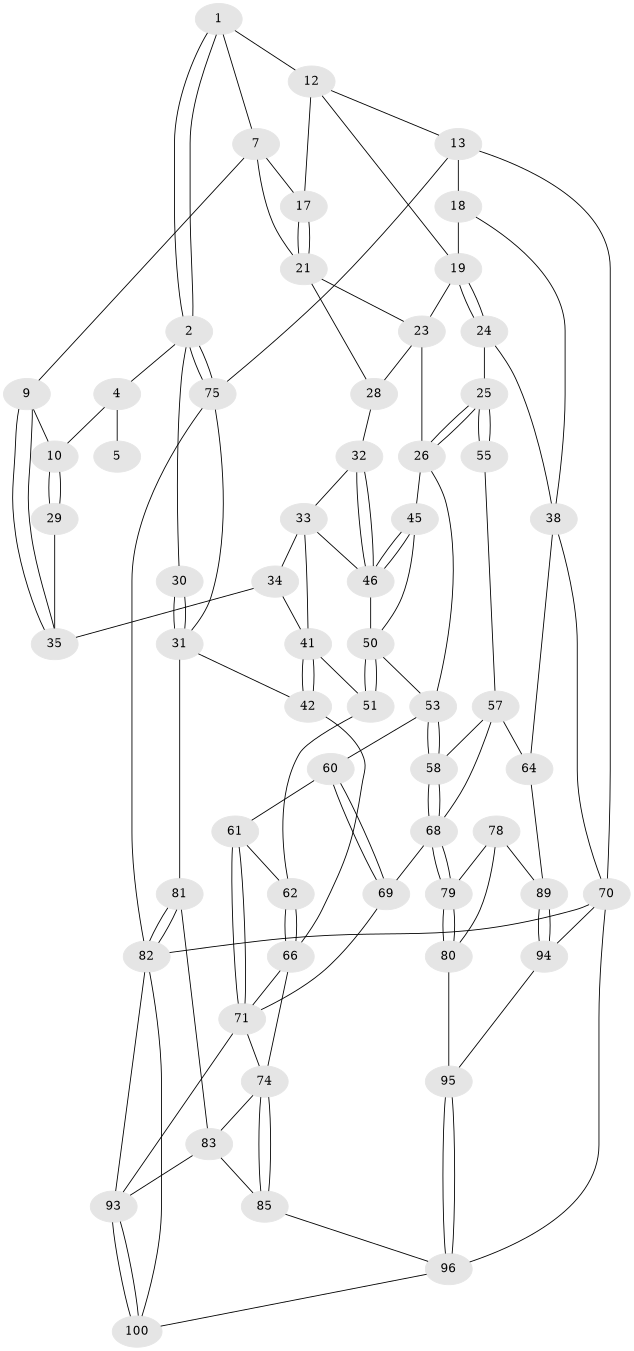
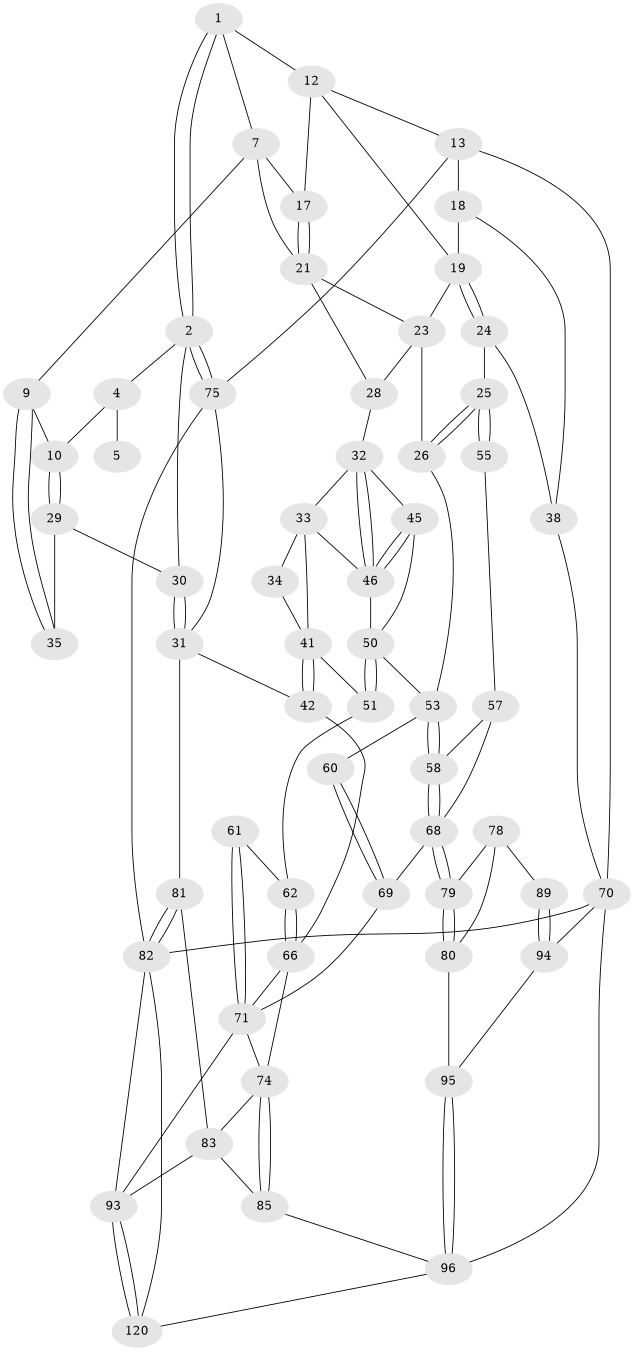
(418, 488) -> (387, 488)
none -> (117, 550)
(165, 613) -> none
(530, 769) -> none
(278, 803) -> none
(137, 1332) -> (137, 1332)
